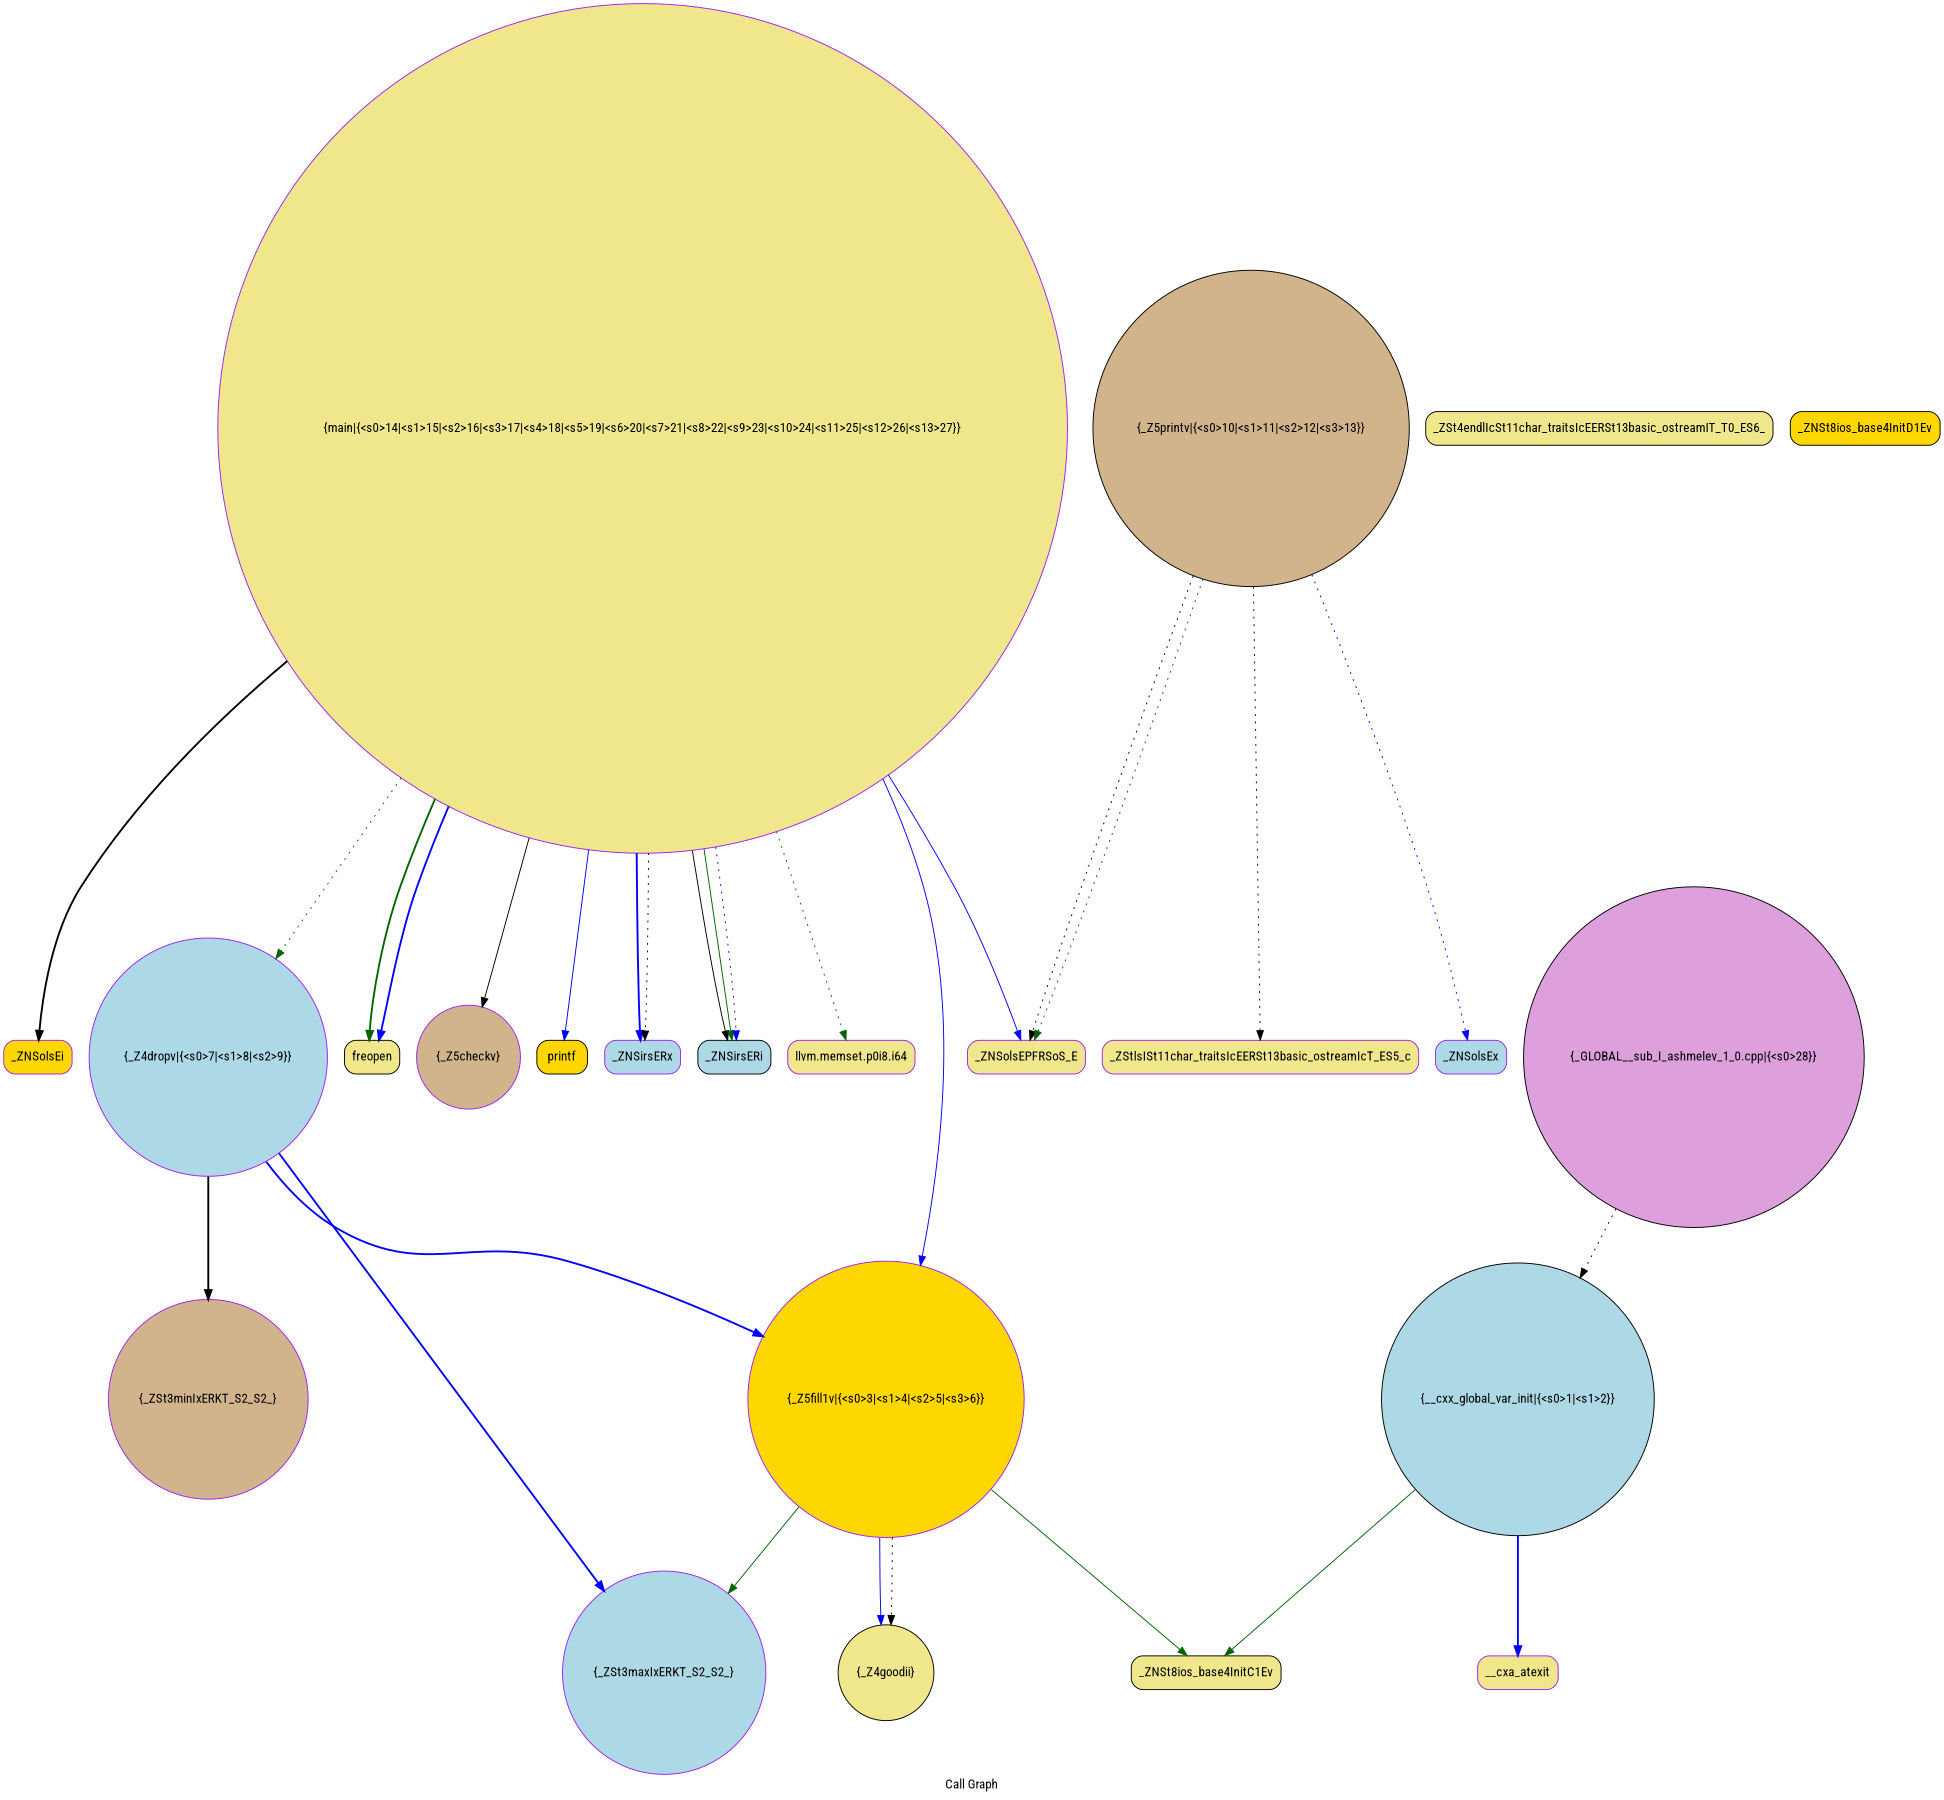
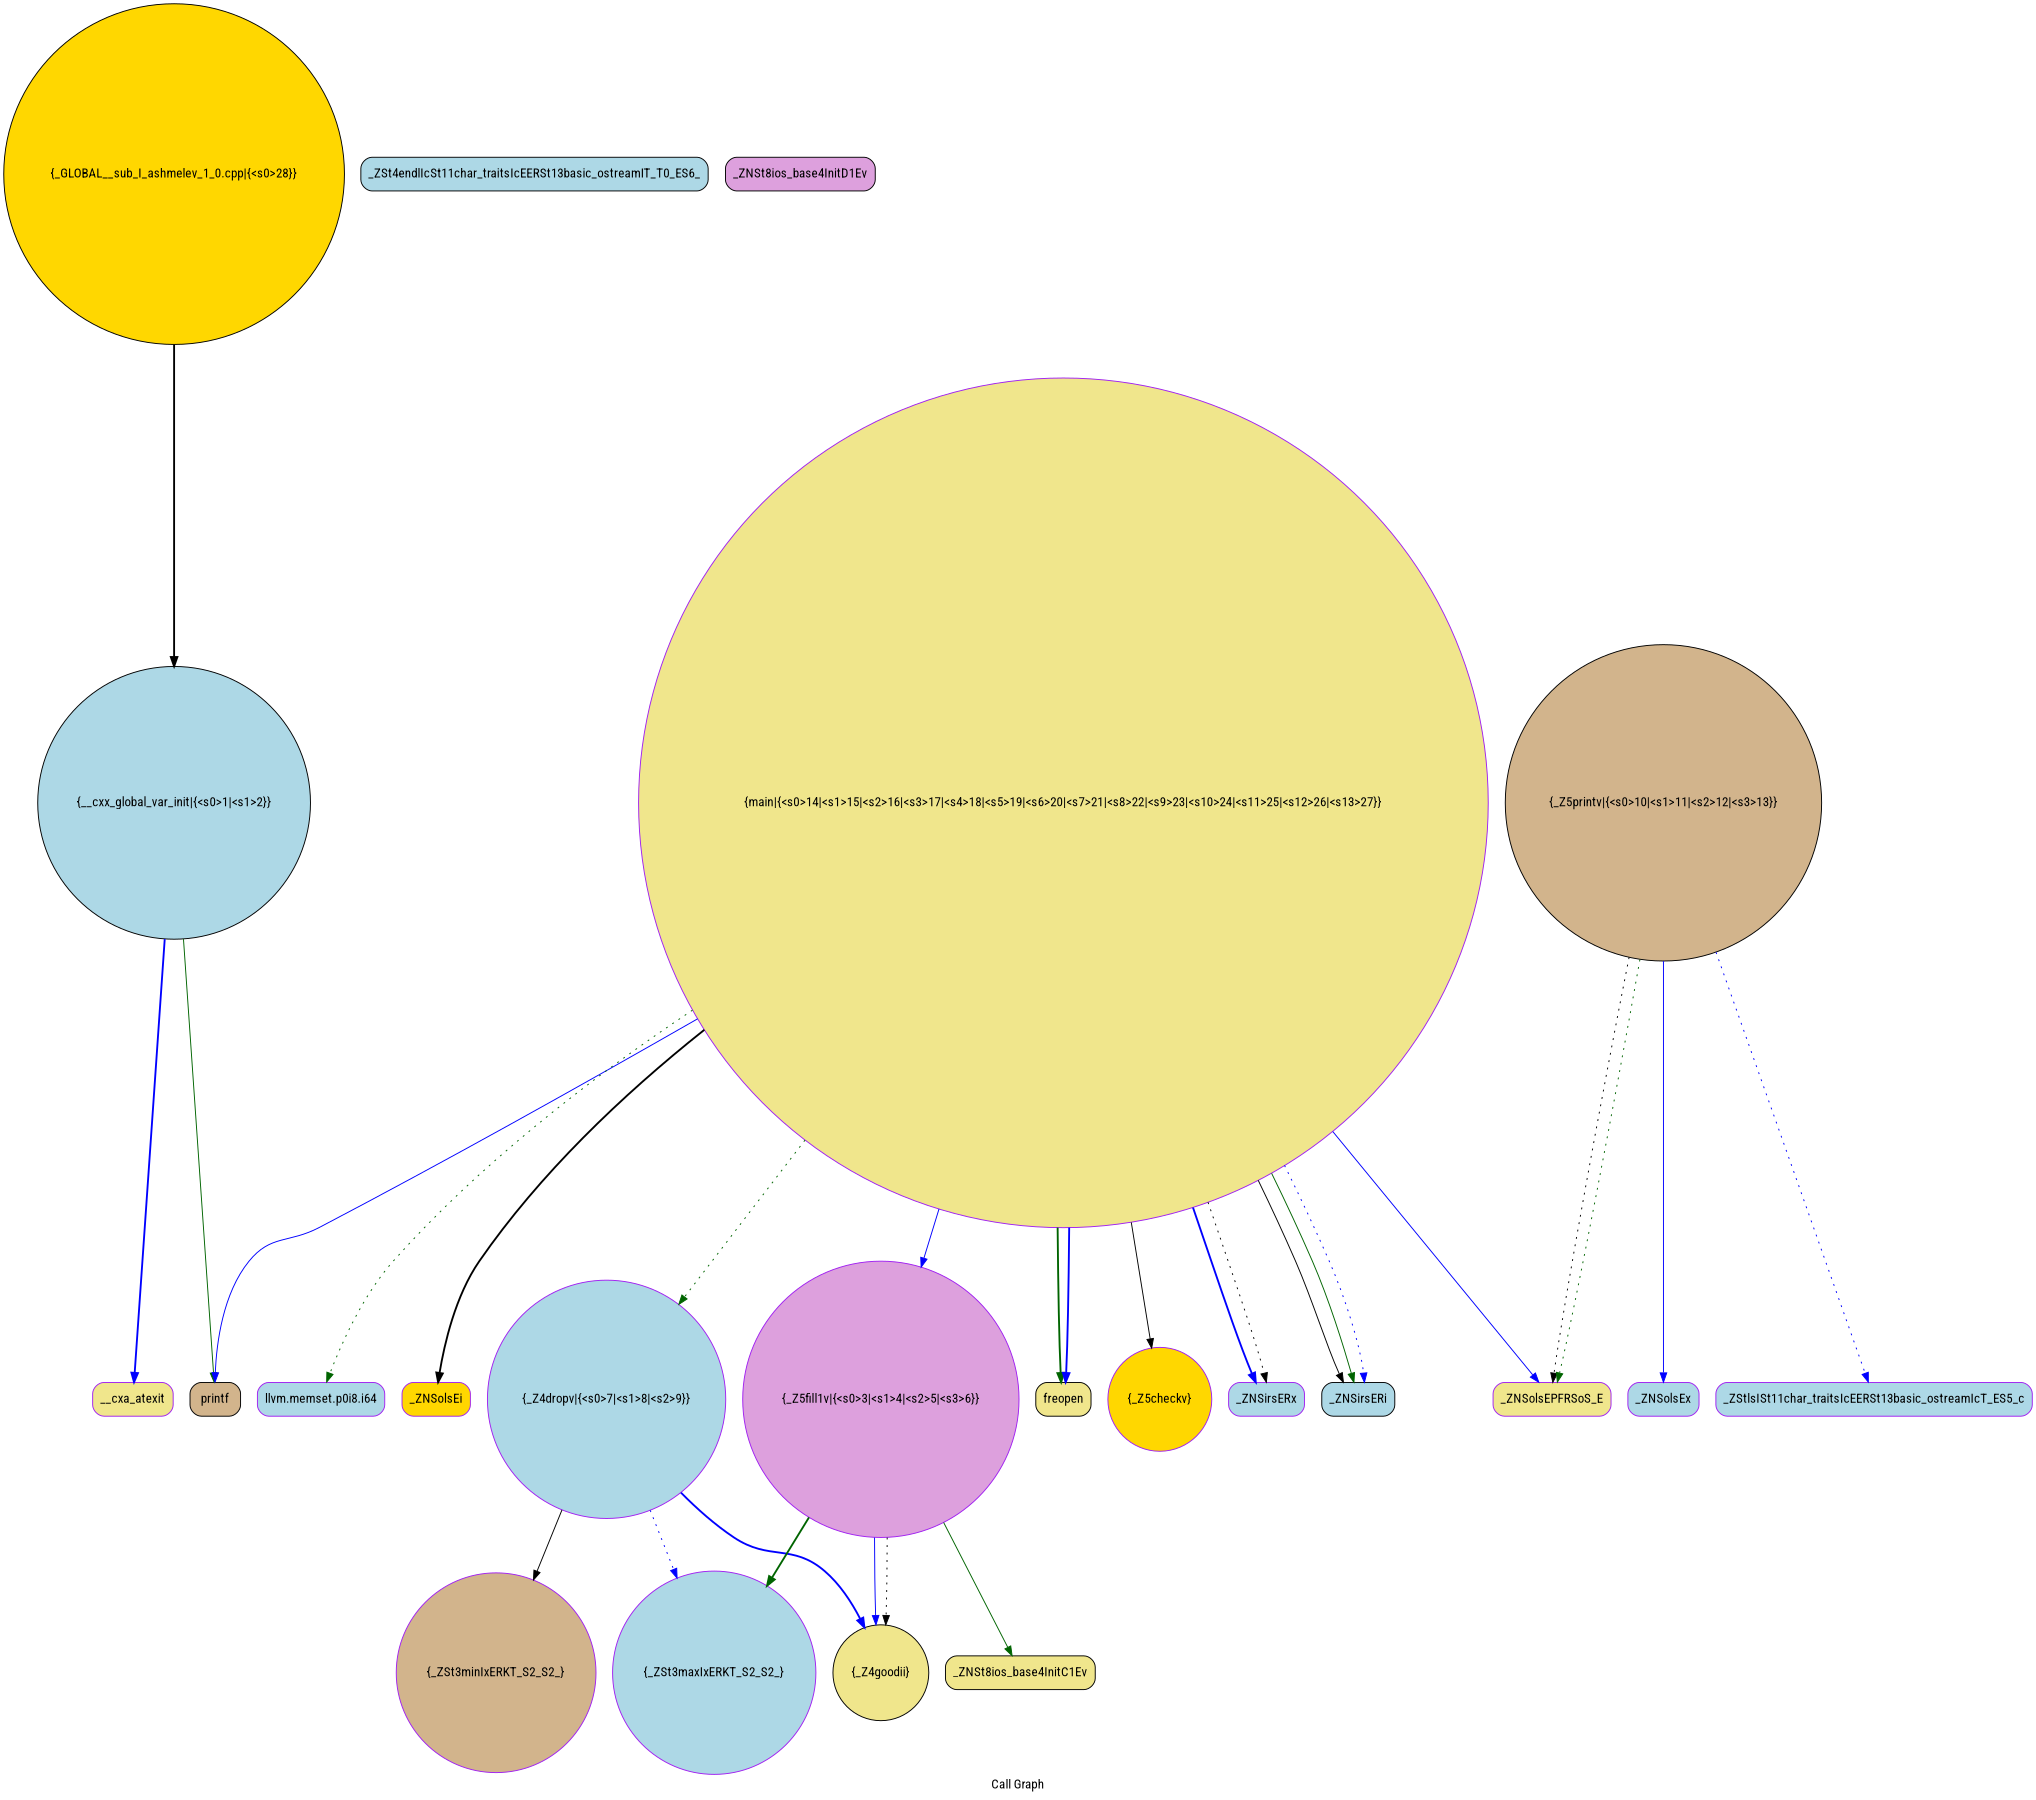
(1599, 428) -> (535, 174)
(1865, 428) -> (800, 174)
(1398, 800) -> (1663, 1167)
(1257, 809) -> (1791, 1163)
(469, 1057) -> (1160, 1399)
(562, 1057) -> (215, 1399)
(851, 1057) -> (321, 1399)
(1260, 1057) -> (1874, 1399)
(1694, 1057) -> (174, 174)
(208, 1233) -> (550, 1541)
(1600, 1239) -> (174, 501)
(501, 1251) -> (775, 1552)
(439, 1368) -> (662, 1540)
(886, 1399) -> (881, 1399)
(767, 1546) -> (791, 1547)
(1324, 1569) -> (198, 1156)
